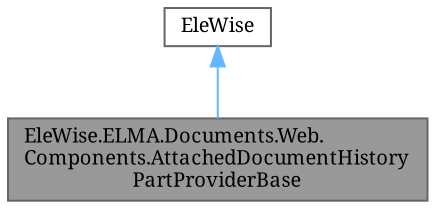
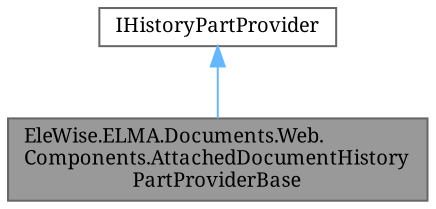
(218, 27) -> (218, 27)
